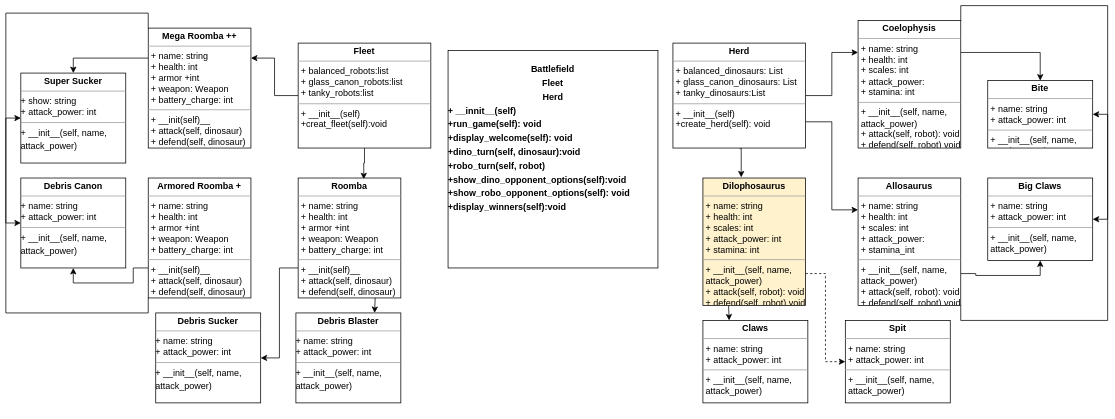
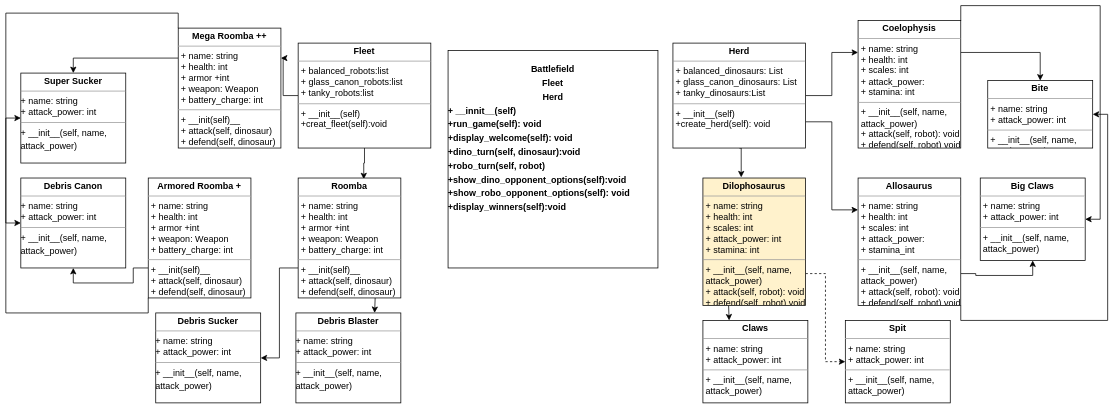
(200, 88) -> (230, 88)
(68, 100) -> (68, 100)
(1041, 219) -> (1033, 219)
